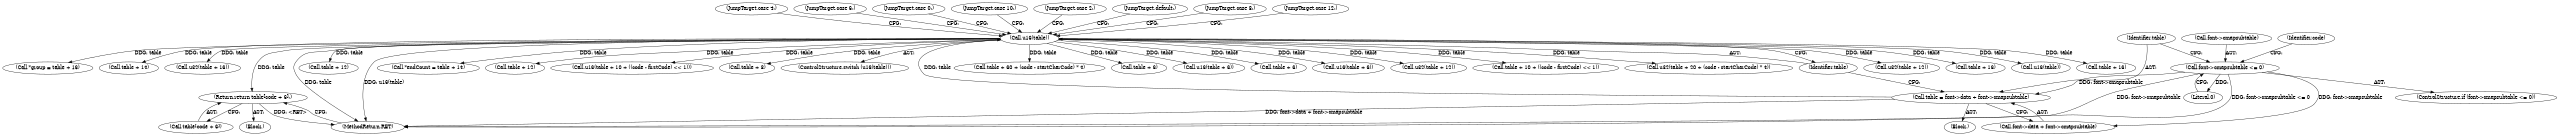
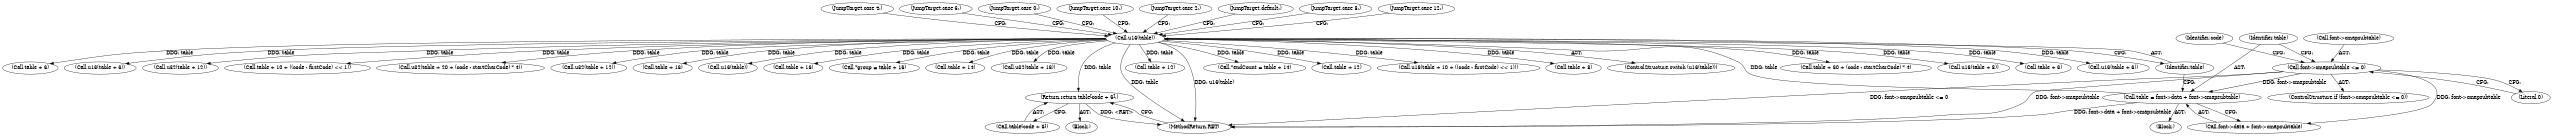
none -> (1974, 68)
(2223, 83) -> (2516, 83)
